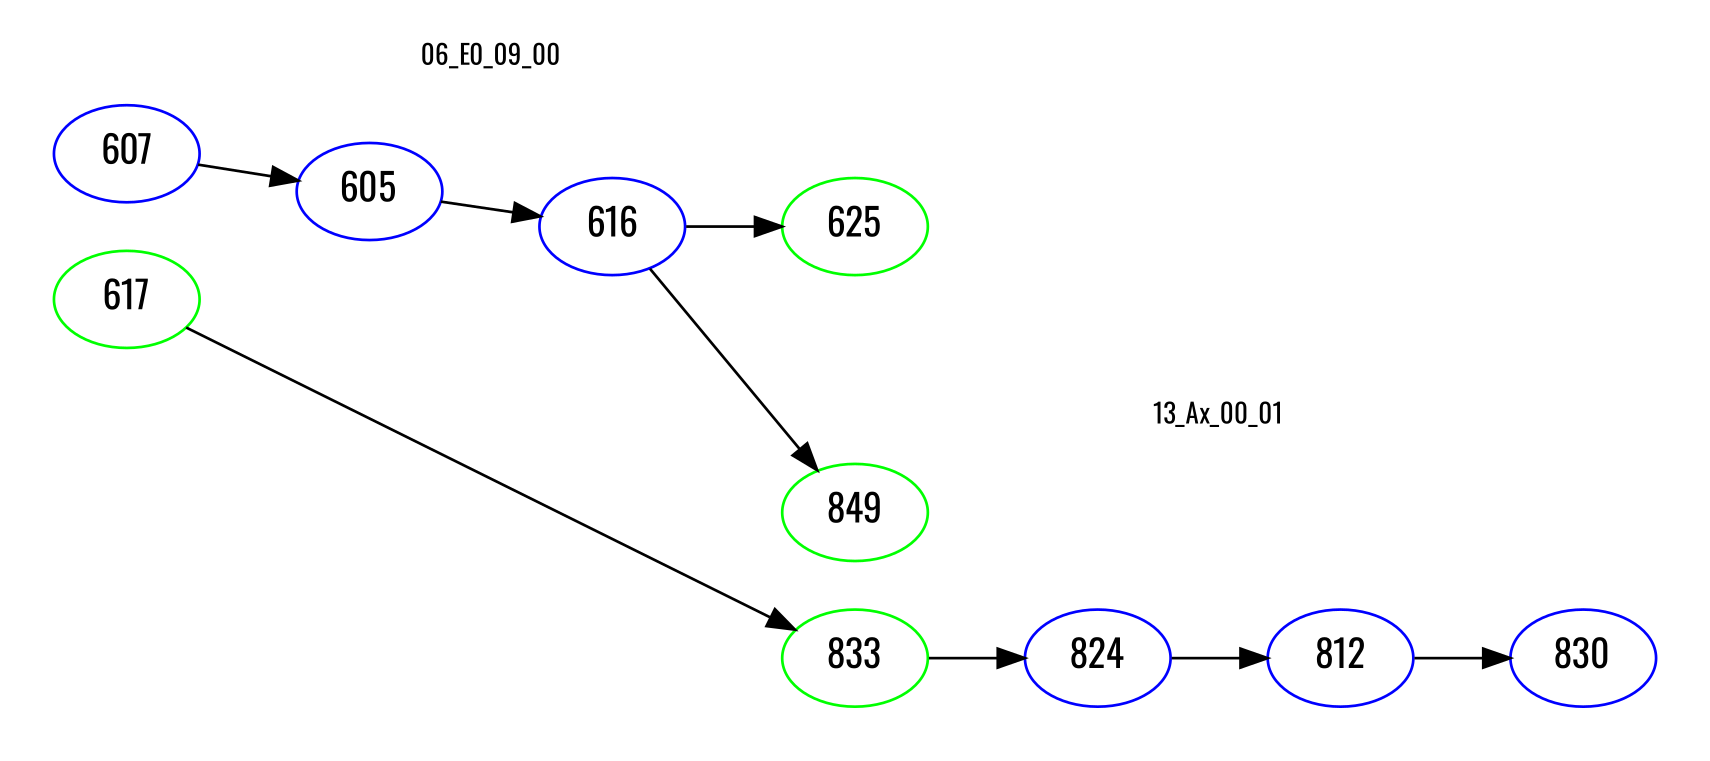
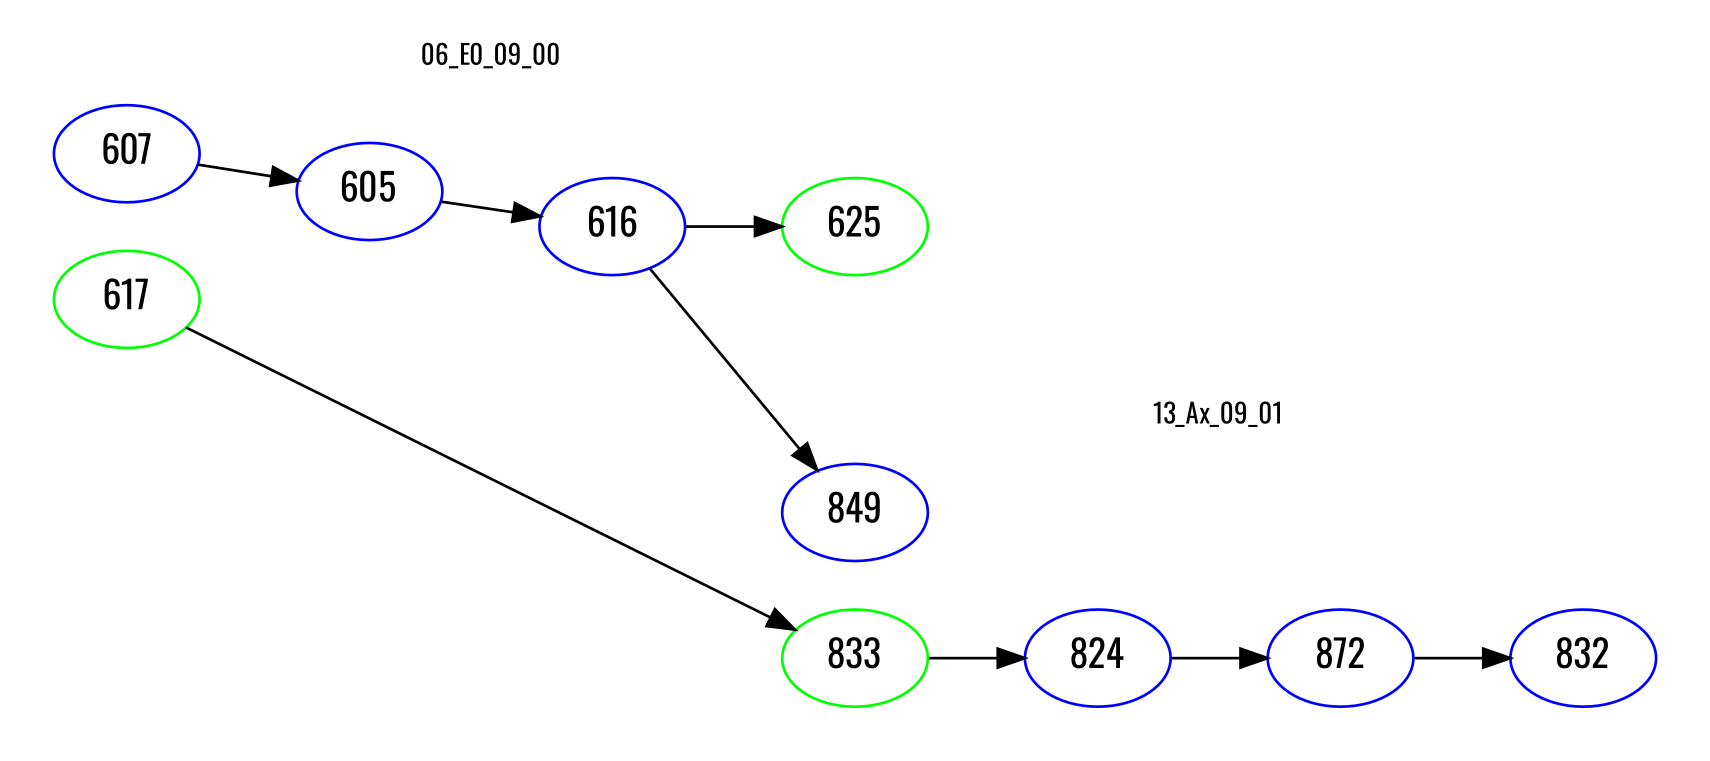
(1219, 417) -> (1219, 417)
(855, 512) -> (855, 512)
(1341, 658) -> (1341, 658)
(1583, 658) -> (1583, 658)
